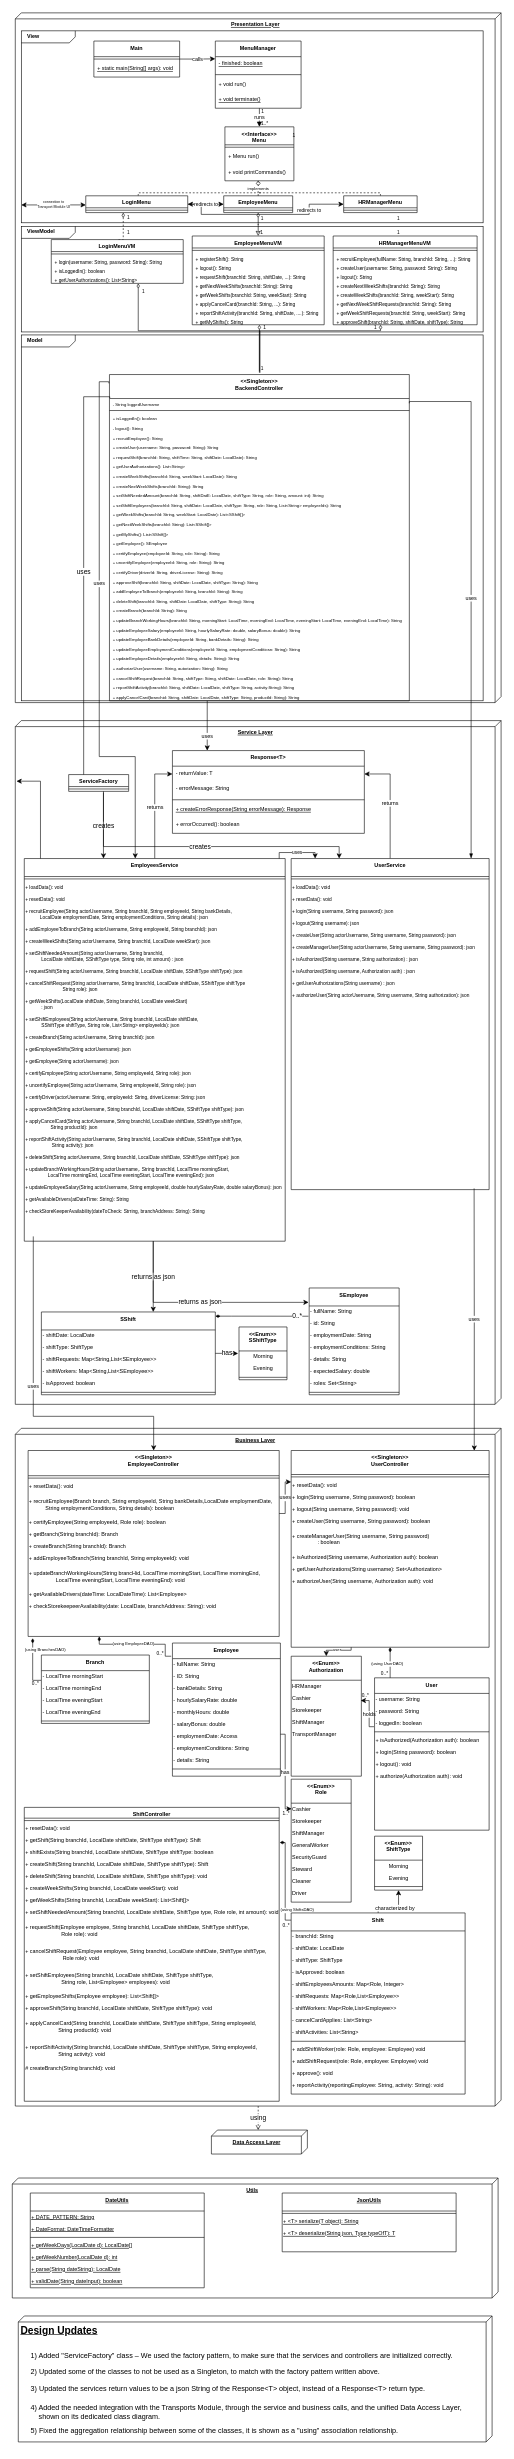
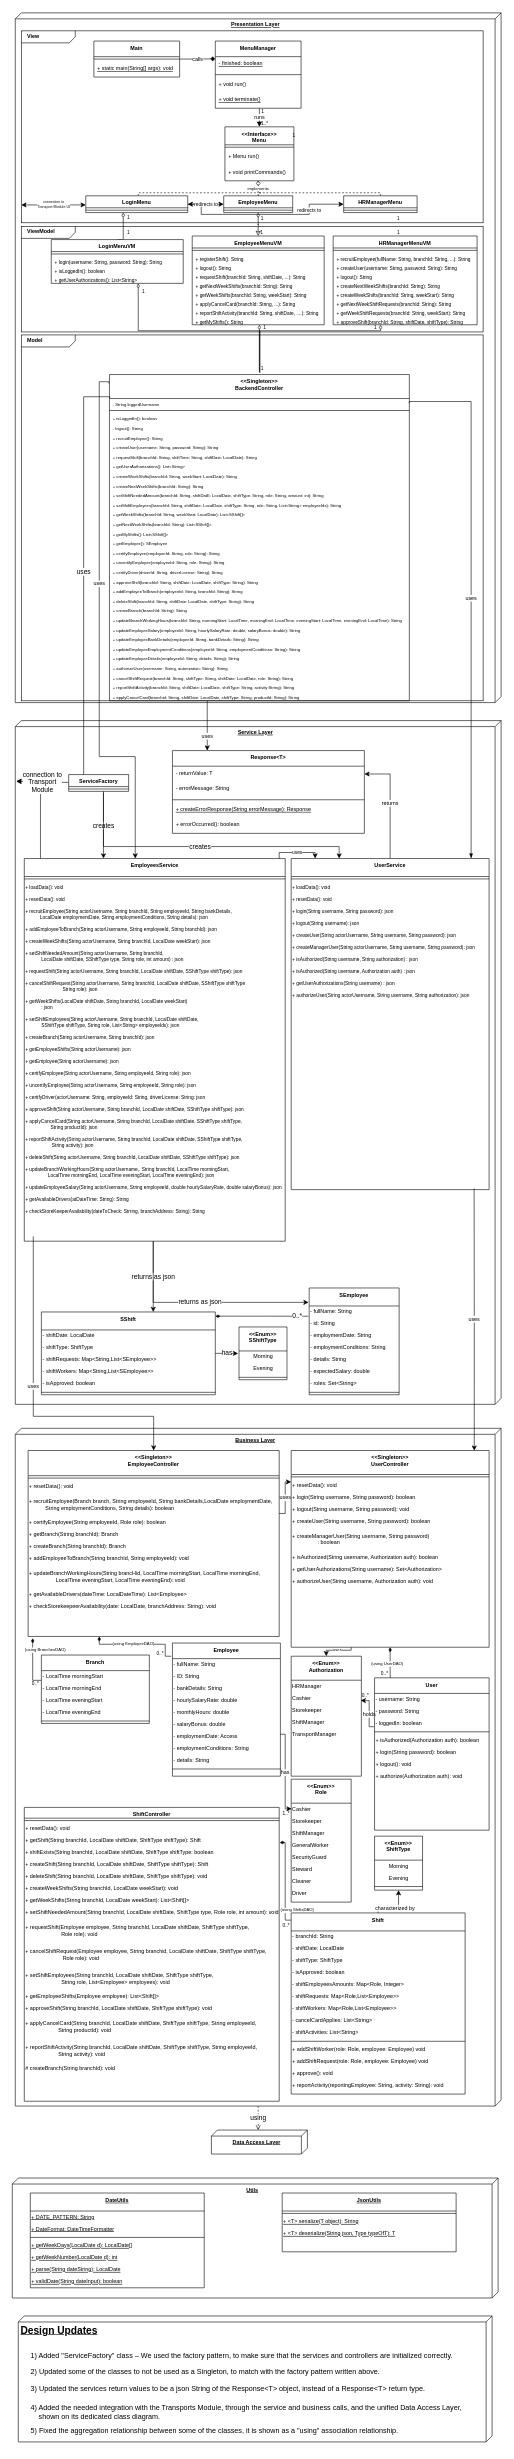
(209, 58) -> (209, 58)
(123, 229) -> (123, 229)
none -> (56, 782)
(155, 807) -> none
